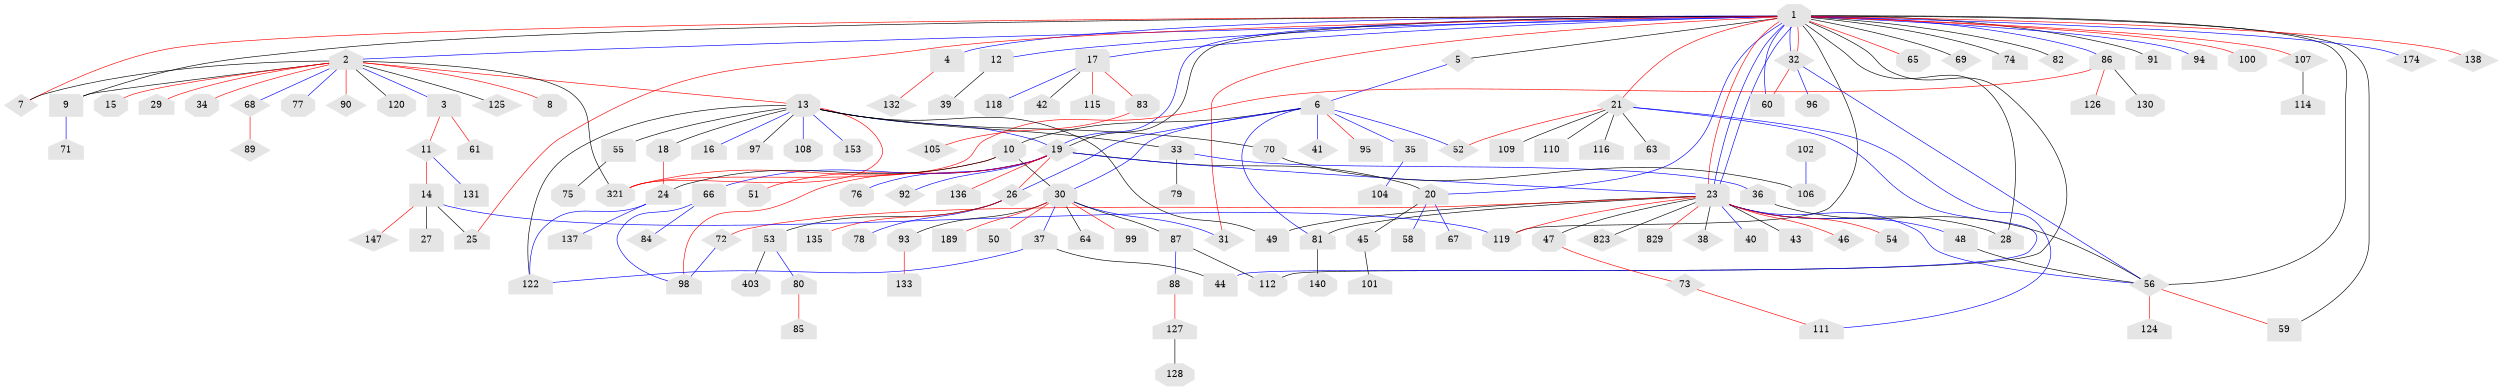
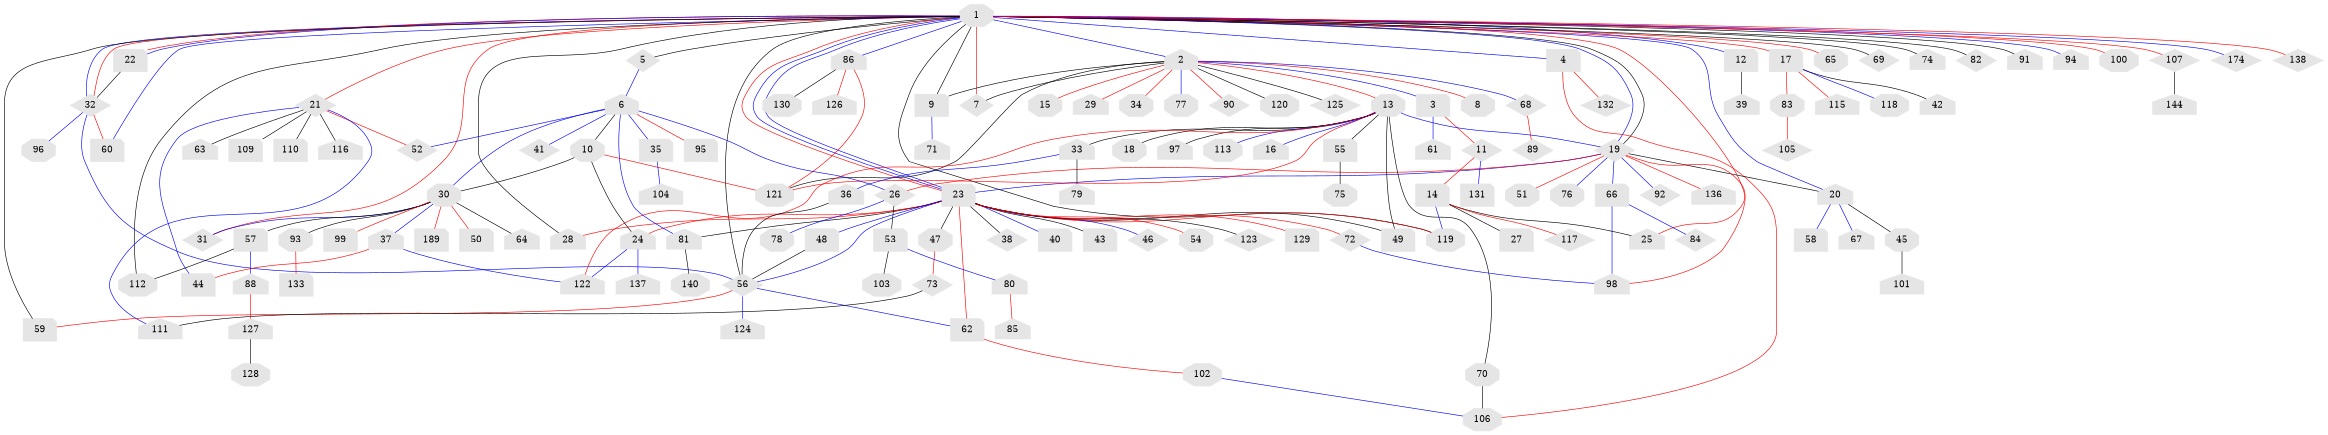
(1443, 29) -> (1382, 26)
none -> (130, 60)
(2303, 105) -> (2175, 105)
(460, 129) -> (1433, 128)
(610, 133) -> (961, 164)
(803, 150) -> none
(853, 150) -> (1223, 150)
(664, 173) -> (795, 214)
(616, 195) -> (775, 195)
(1863, 218) -> (781, 219)
(1792, 221) -> (1057, 218)
(374, 240) -> (1570, 240)
(814, 240) -> none
(1176, 240) -> (251, 240)
(1602, 240) -> (1249, 240)
(1655, 240) -> (1302, 240)
(1130, 262) -> (292, 264)
none -> (1777, 283)
(751, 285) -> (882, 285)
(1751, 307) -> (589, 314)
(2150, 308) -> (743, 308)
none -> (967, 330)
